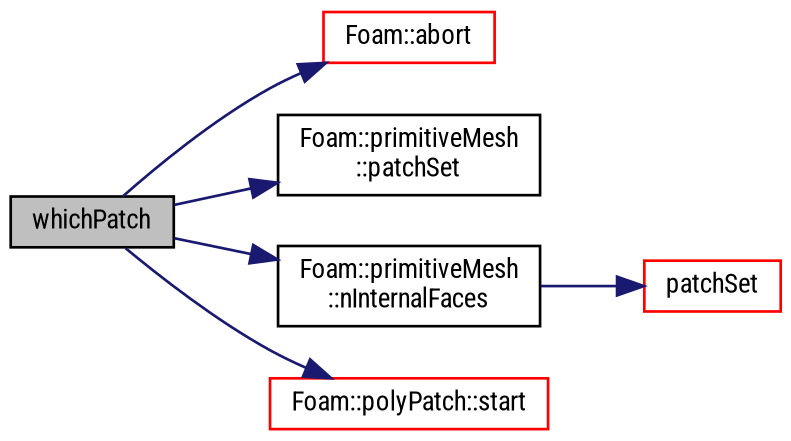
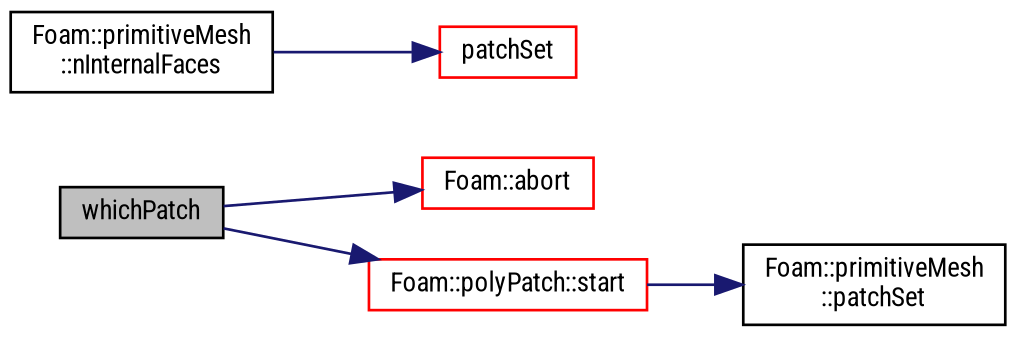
(213, 197) -> (681, 285)
(213, 246) -> none
